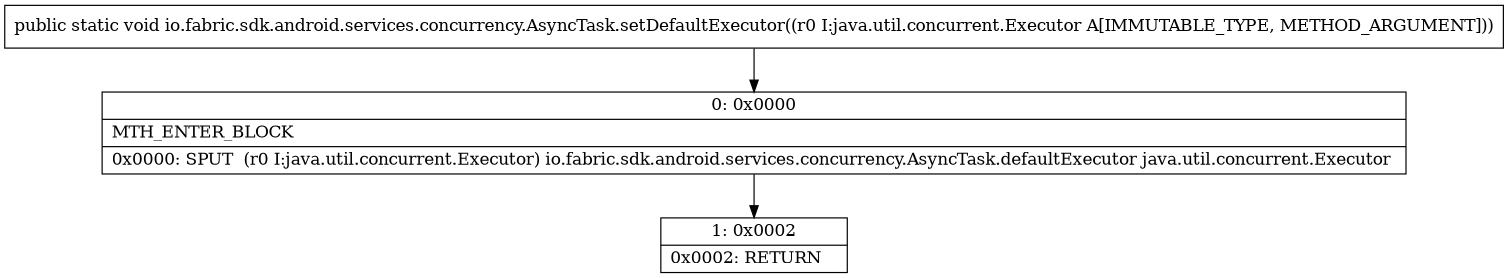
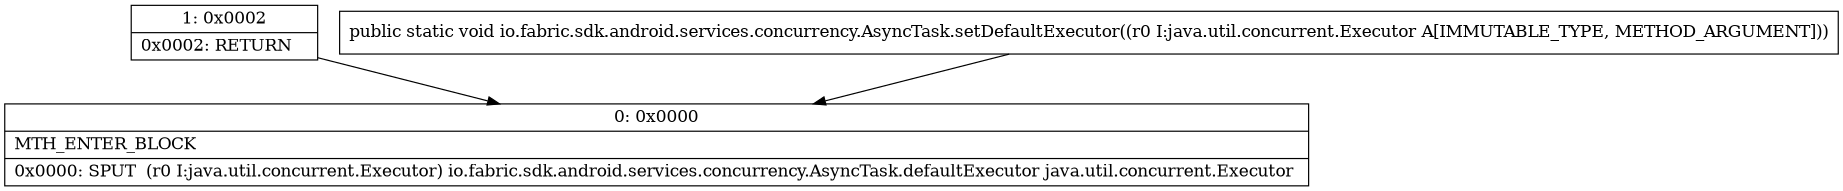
(754, 190) -> (403, 79)
